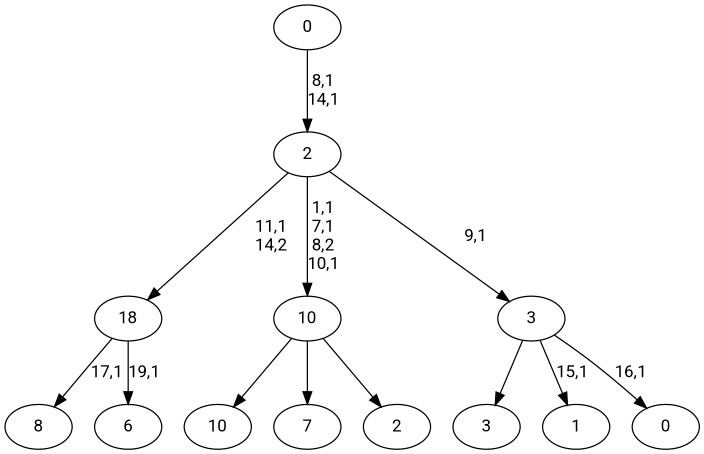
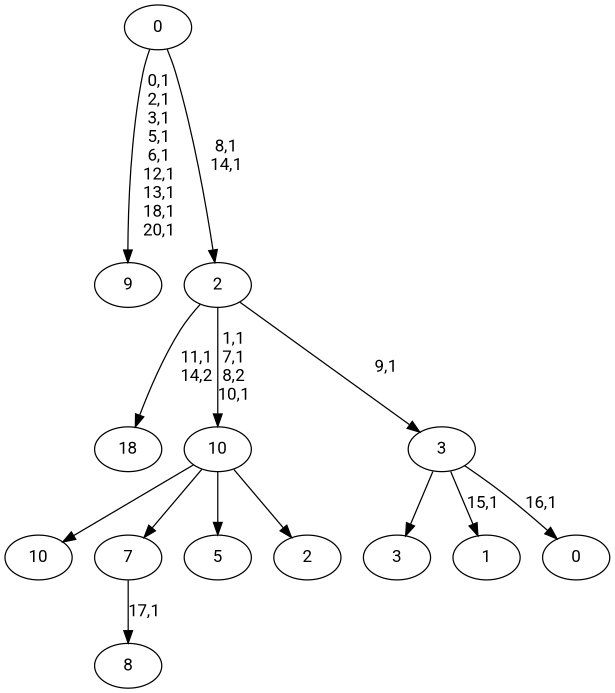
none -> (128, 285)
(87, 368) -> (128, 605)
(128, 427) -> none
none -> (218, 558)
